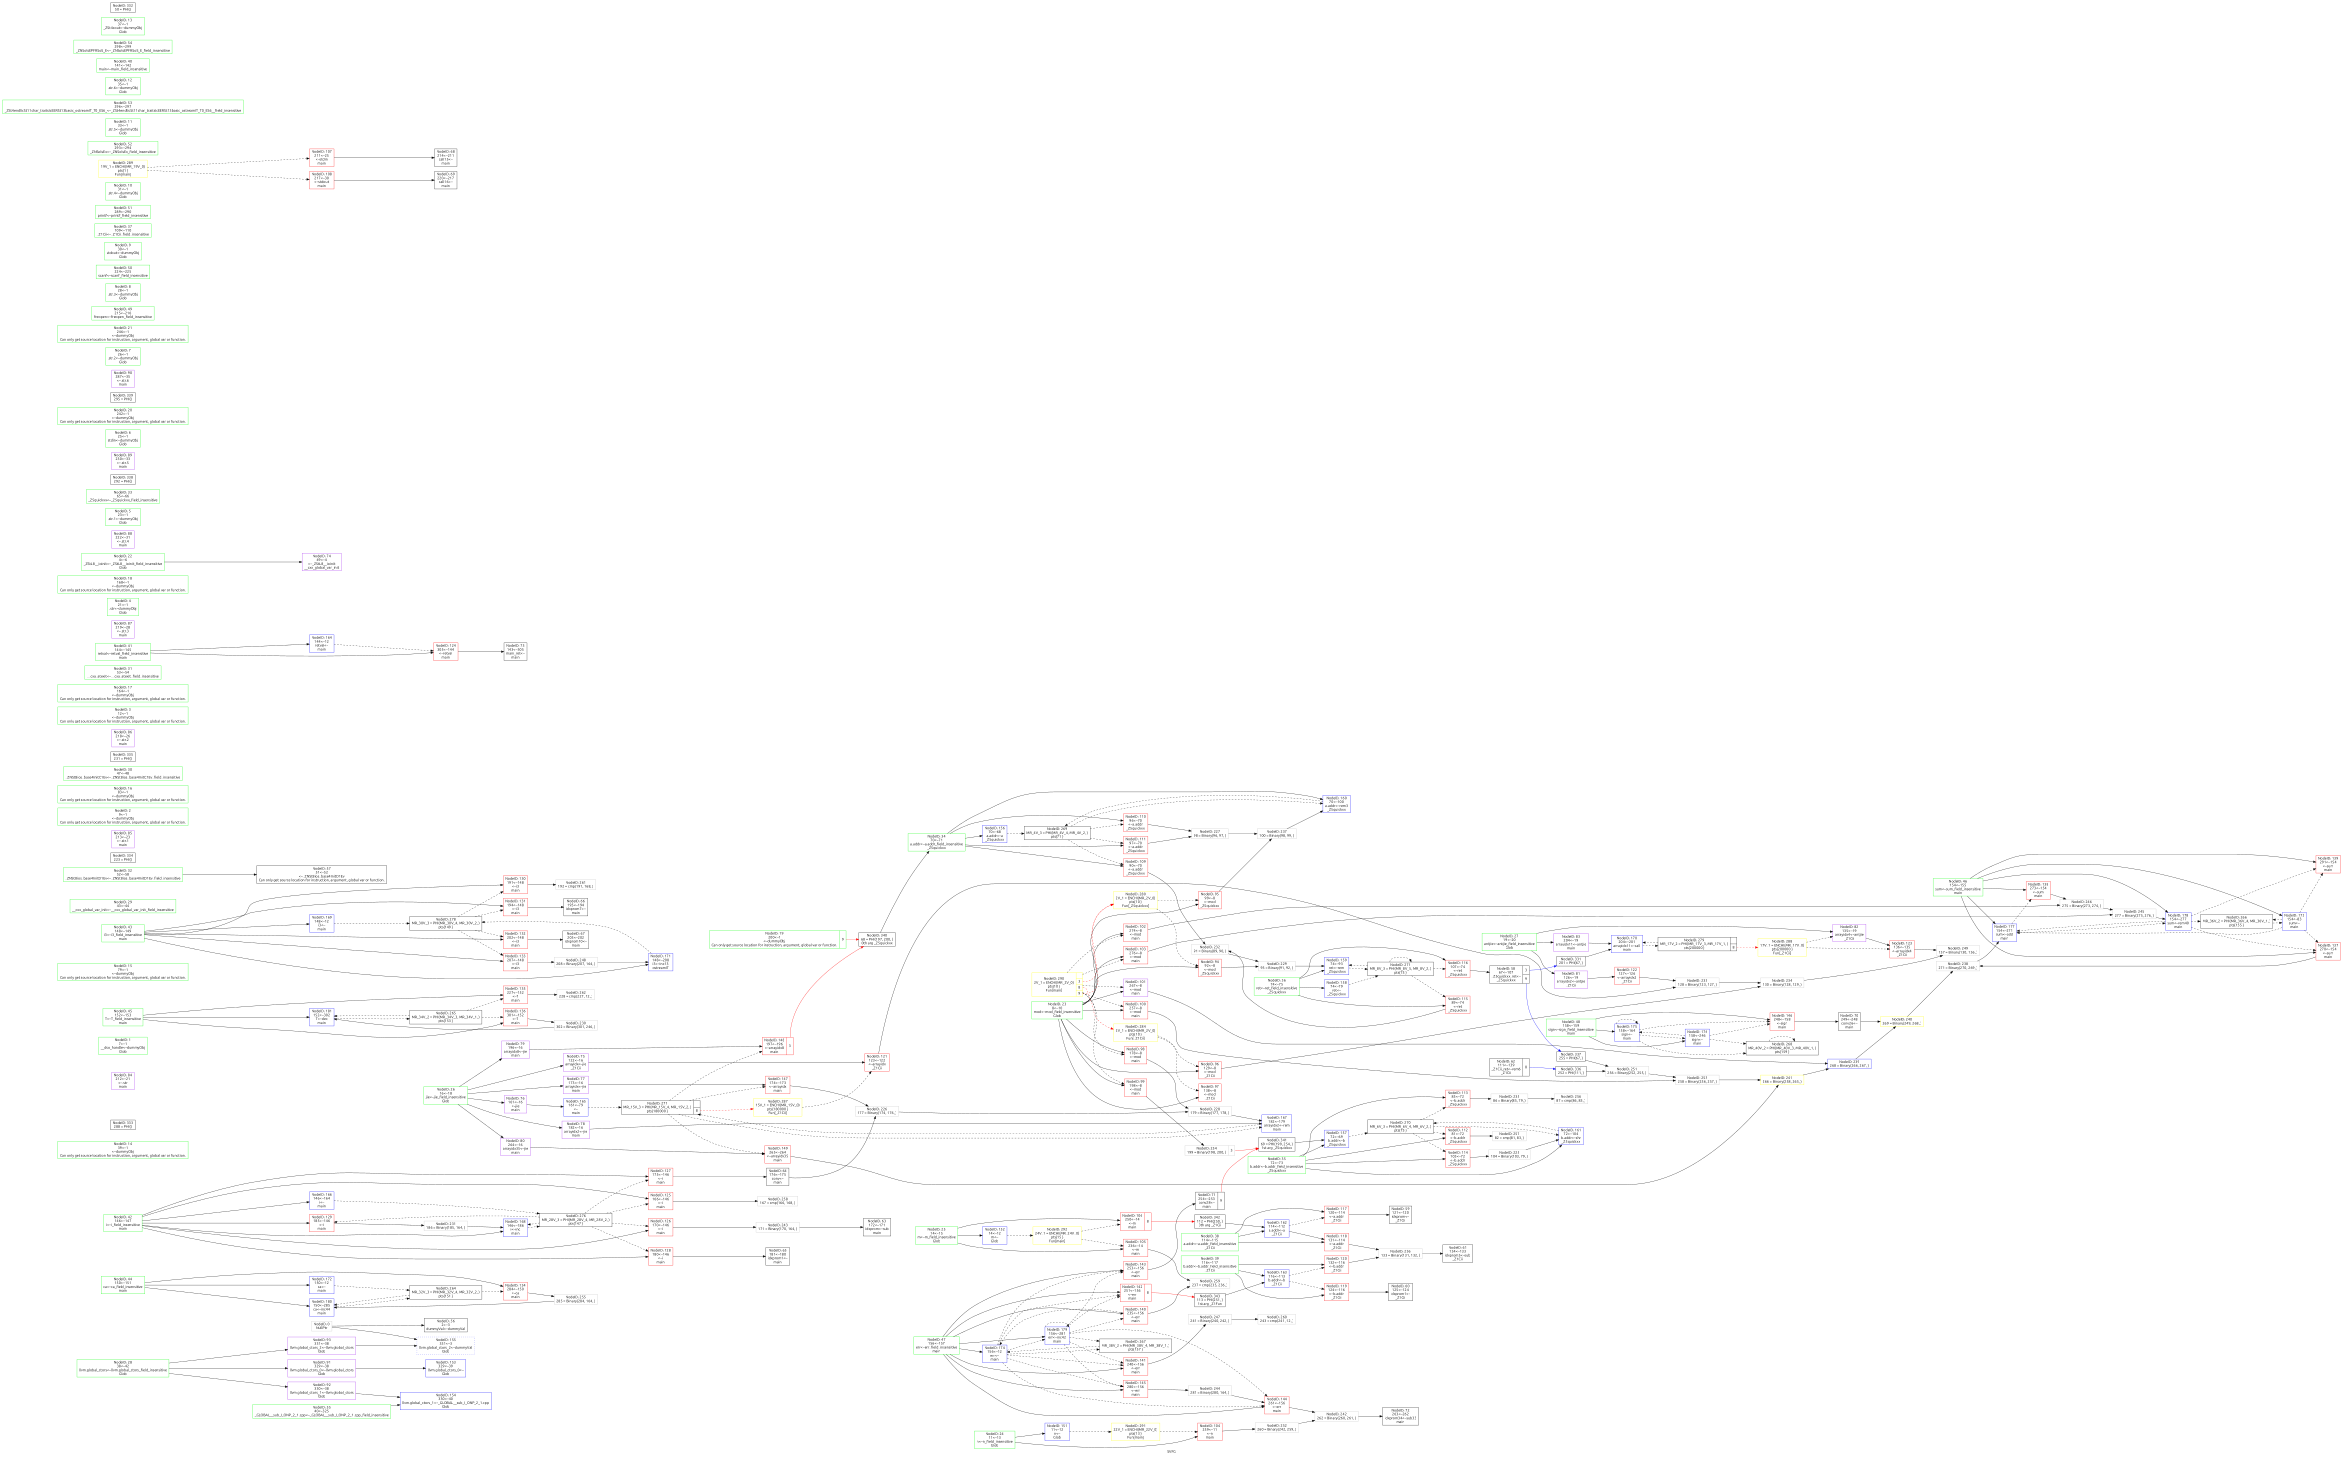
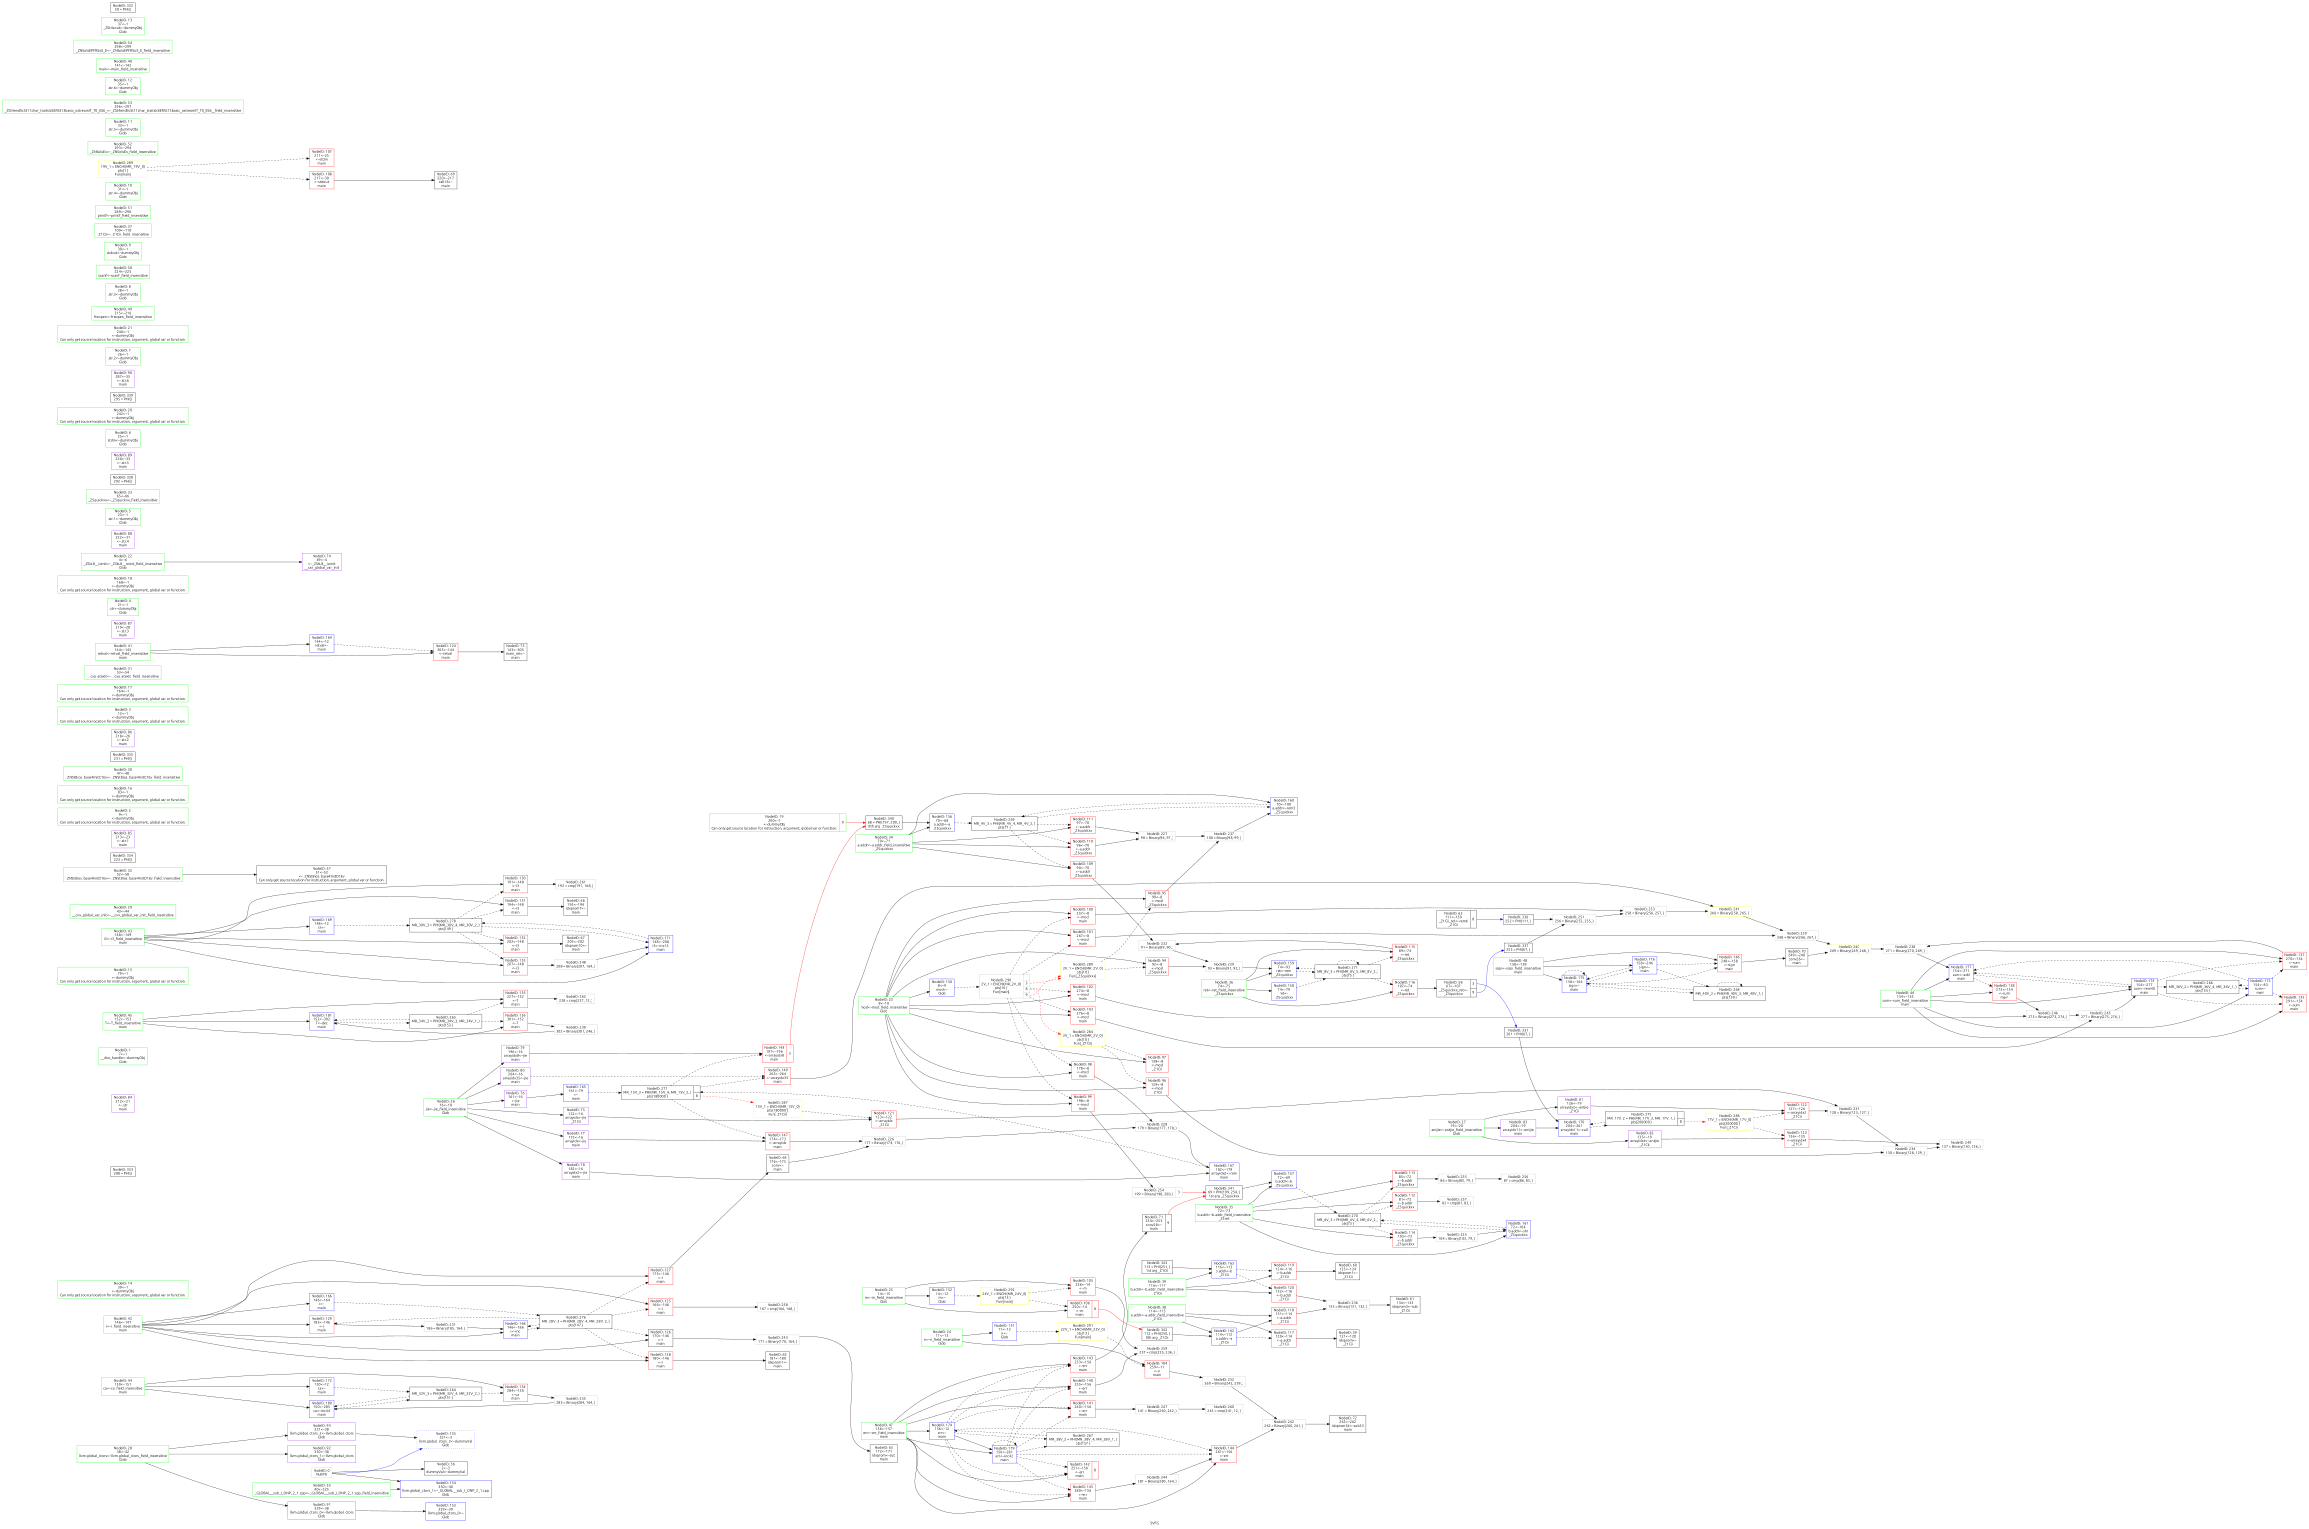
(446, 158) -> none
(901, 891) -> (915, 823)
none -> (564, 930)
(1818, 940) -> (1768, 1116)
(661, 968) -> (661, 950)
(1057, 985) -> (1005, 986)
none -> (1641, 986)
none -> (942, 988)
(1136, 988) -> (1083, 938)
(1849, 1064) -> (1797, 936)
(968, 1138) -> none
(646, 1151) -> (646, 1076)
(1277, 1171) -> (1224, 1219)
(661, 1227) -> (661, 1338)
(1172, 1294) -> none
(1210, 1304) -> (1157, 1271)
(1057, 1311) -> (1006, 1396)
(373, 1332) -> (378, 1469)
(1025, 1345) -> (972, 1442)
(377, 1395) -> (365, 1477)
